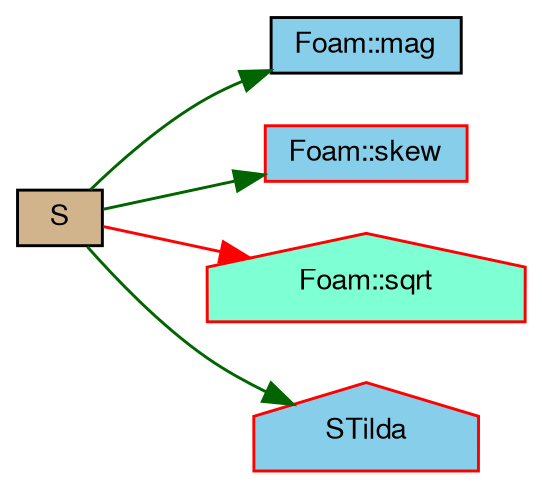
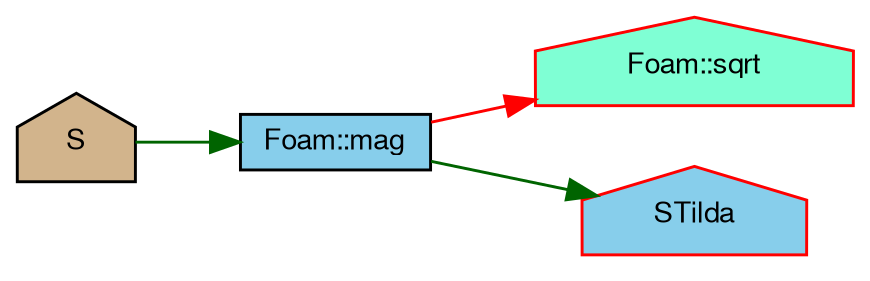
(366, 154) -> none
(60, 218) -> (76, 142)
(162, 239) -> (469, 114)
(169, 329) -> (500, 176)
